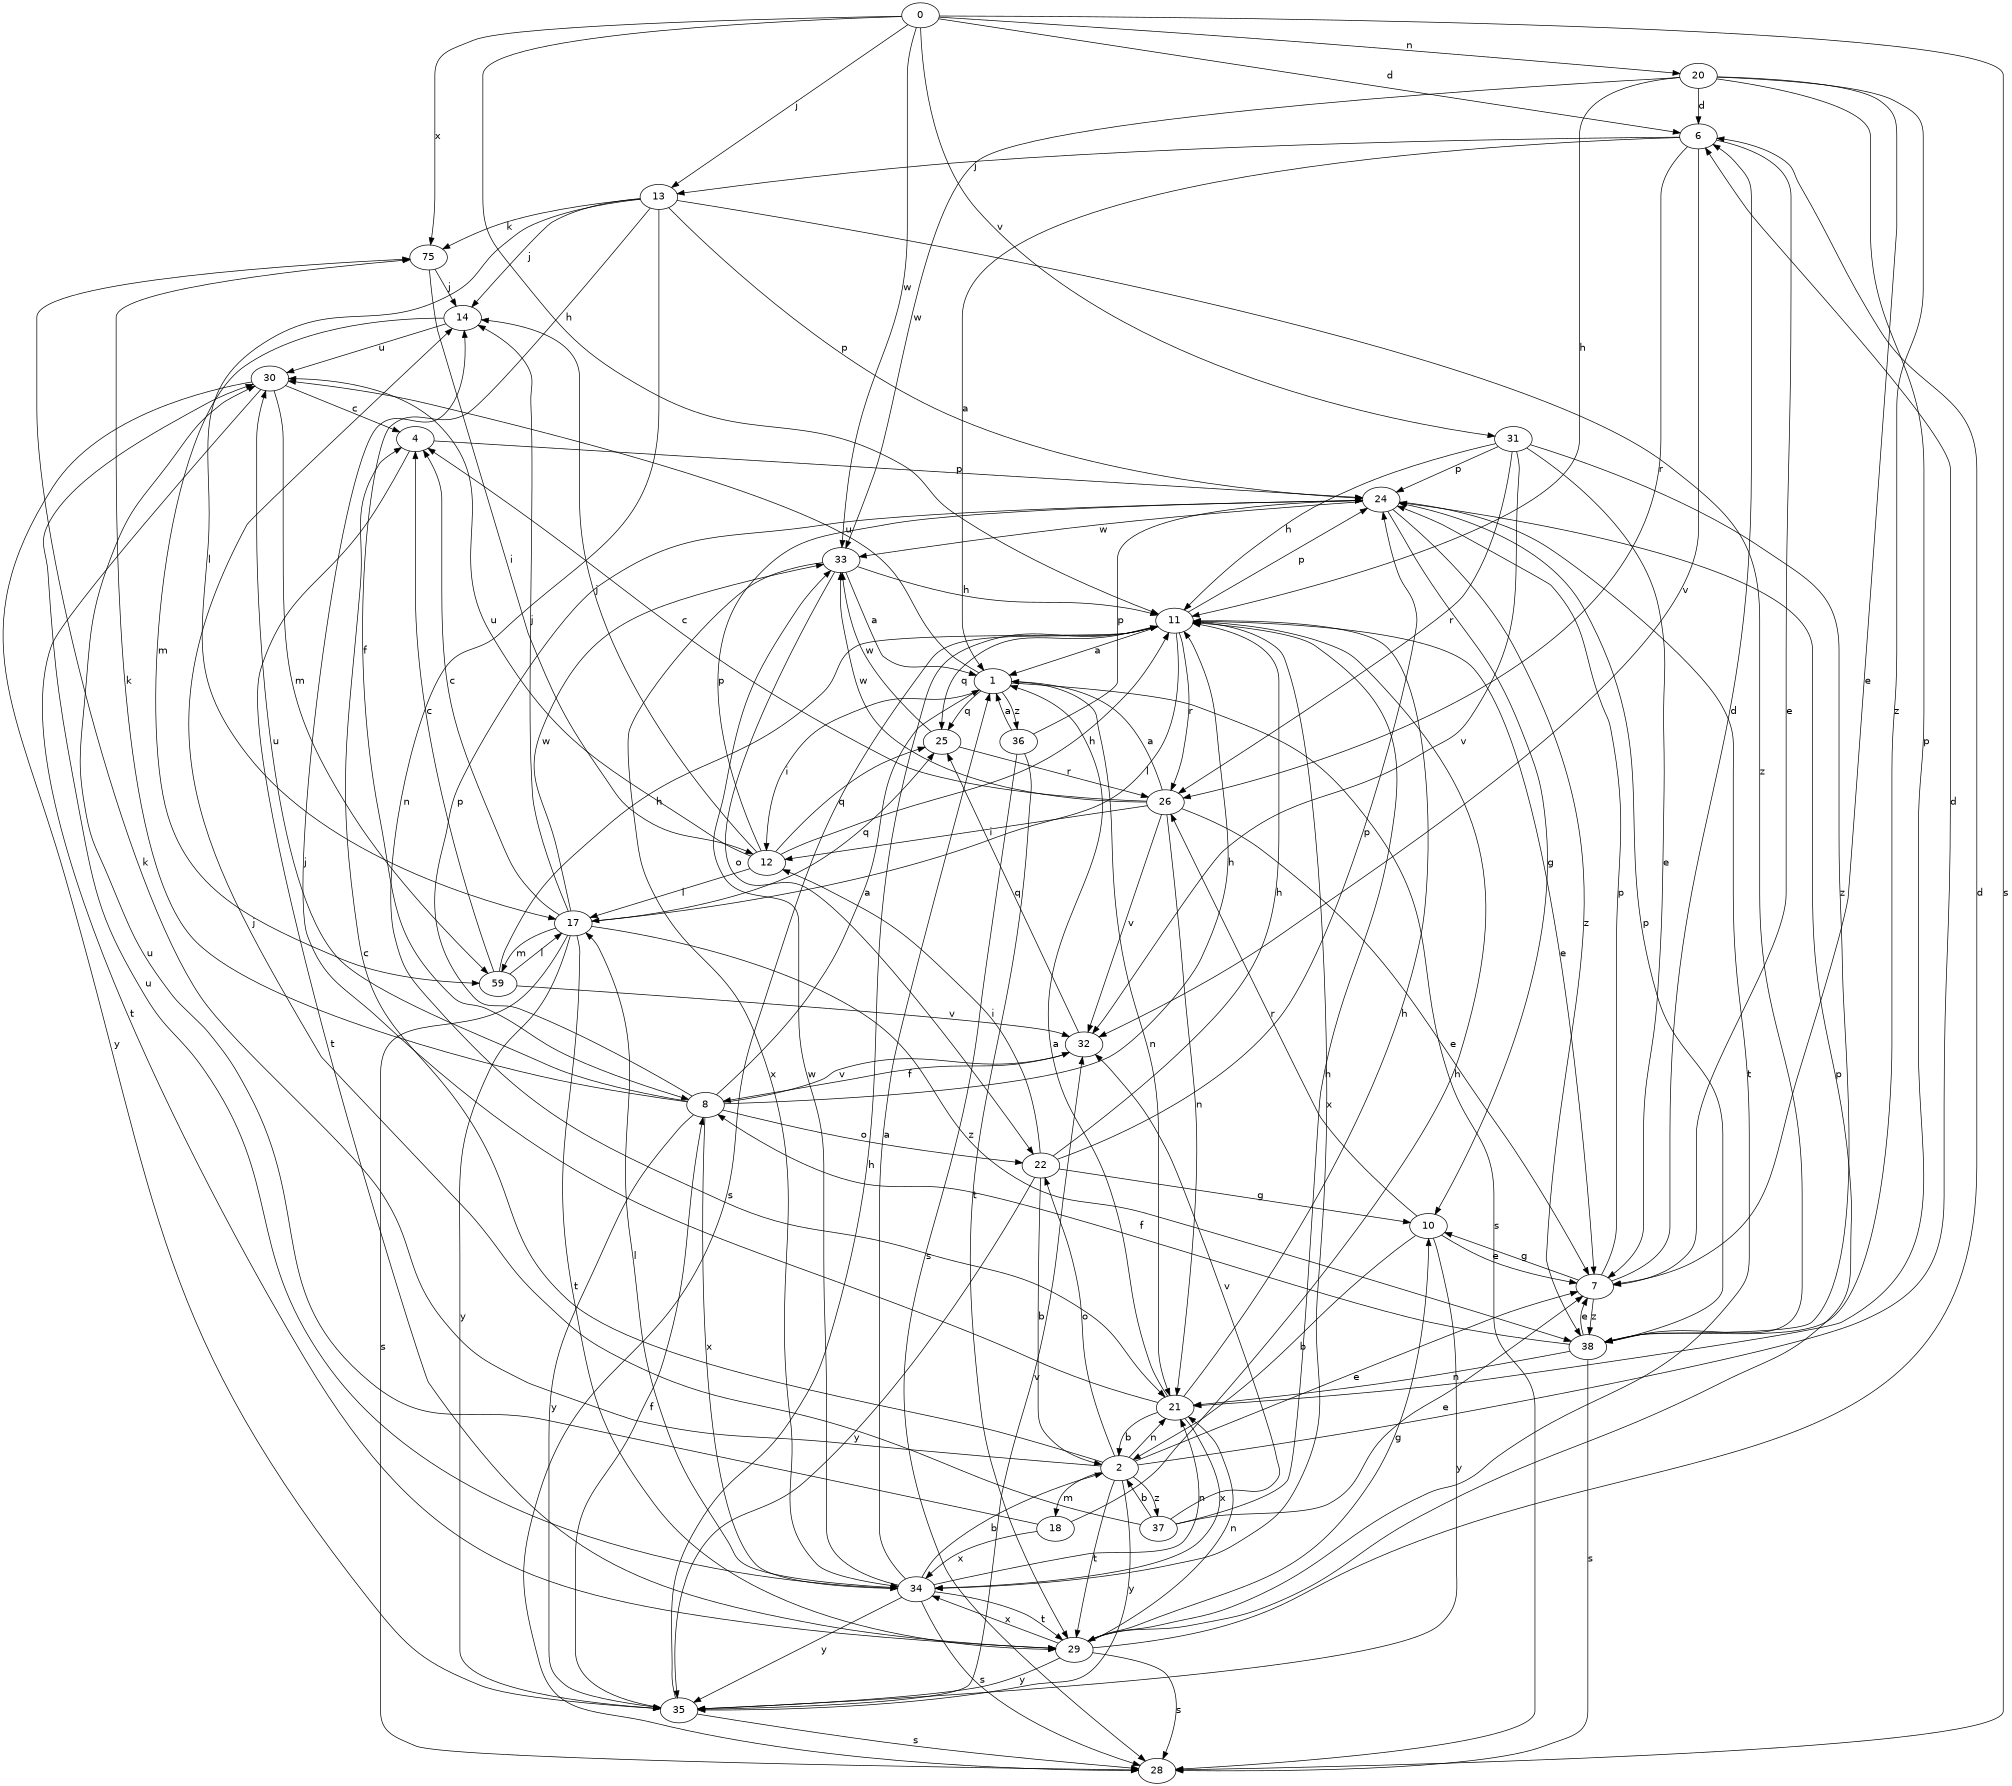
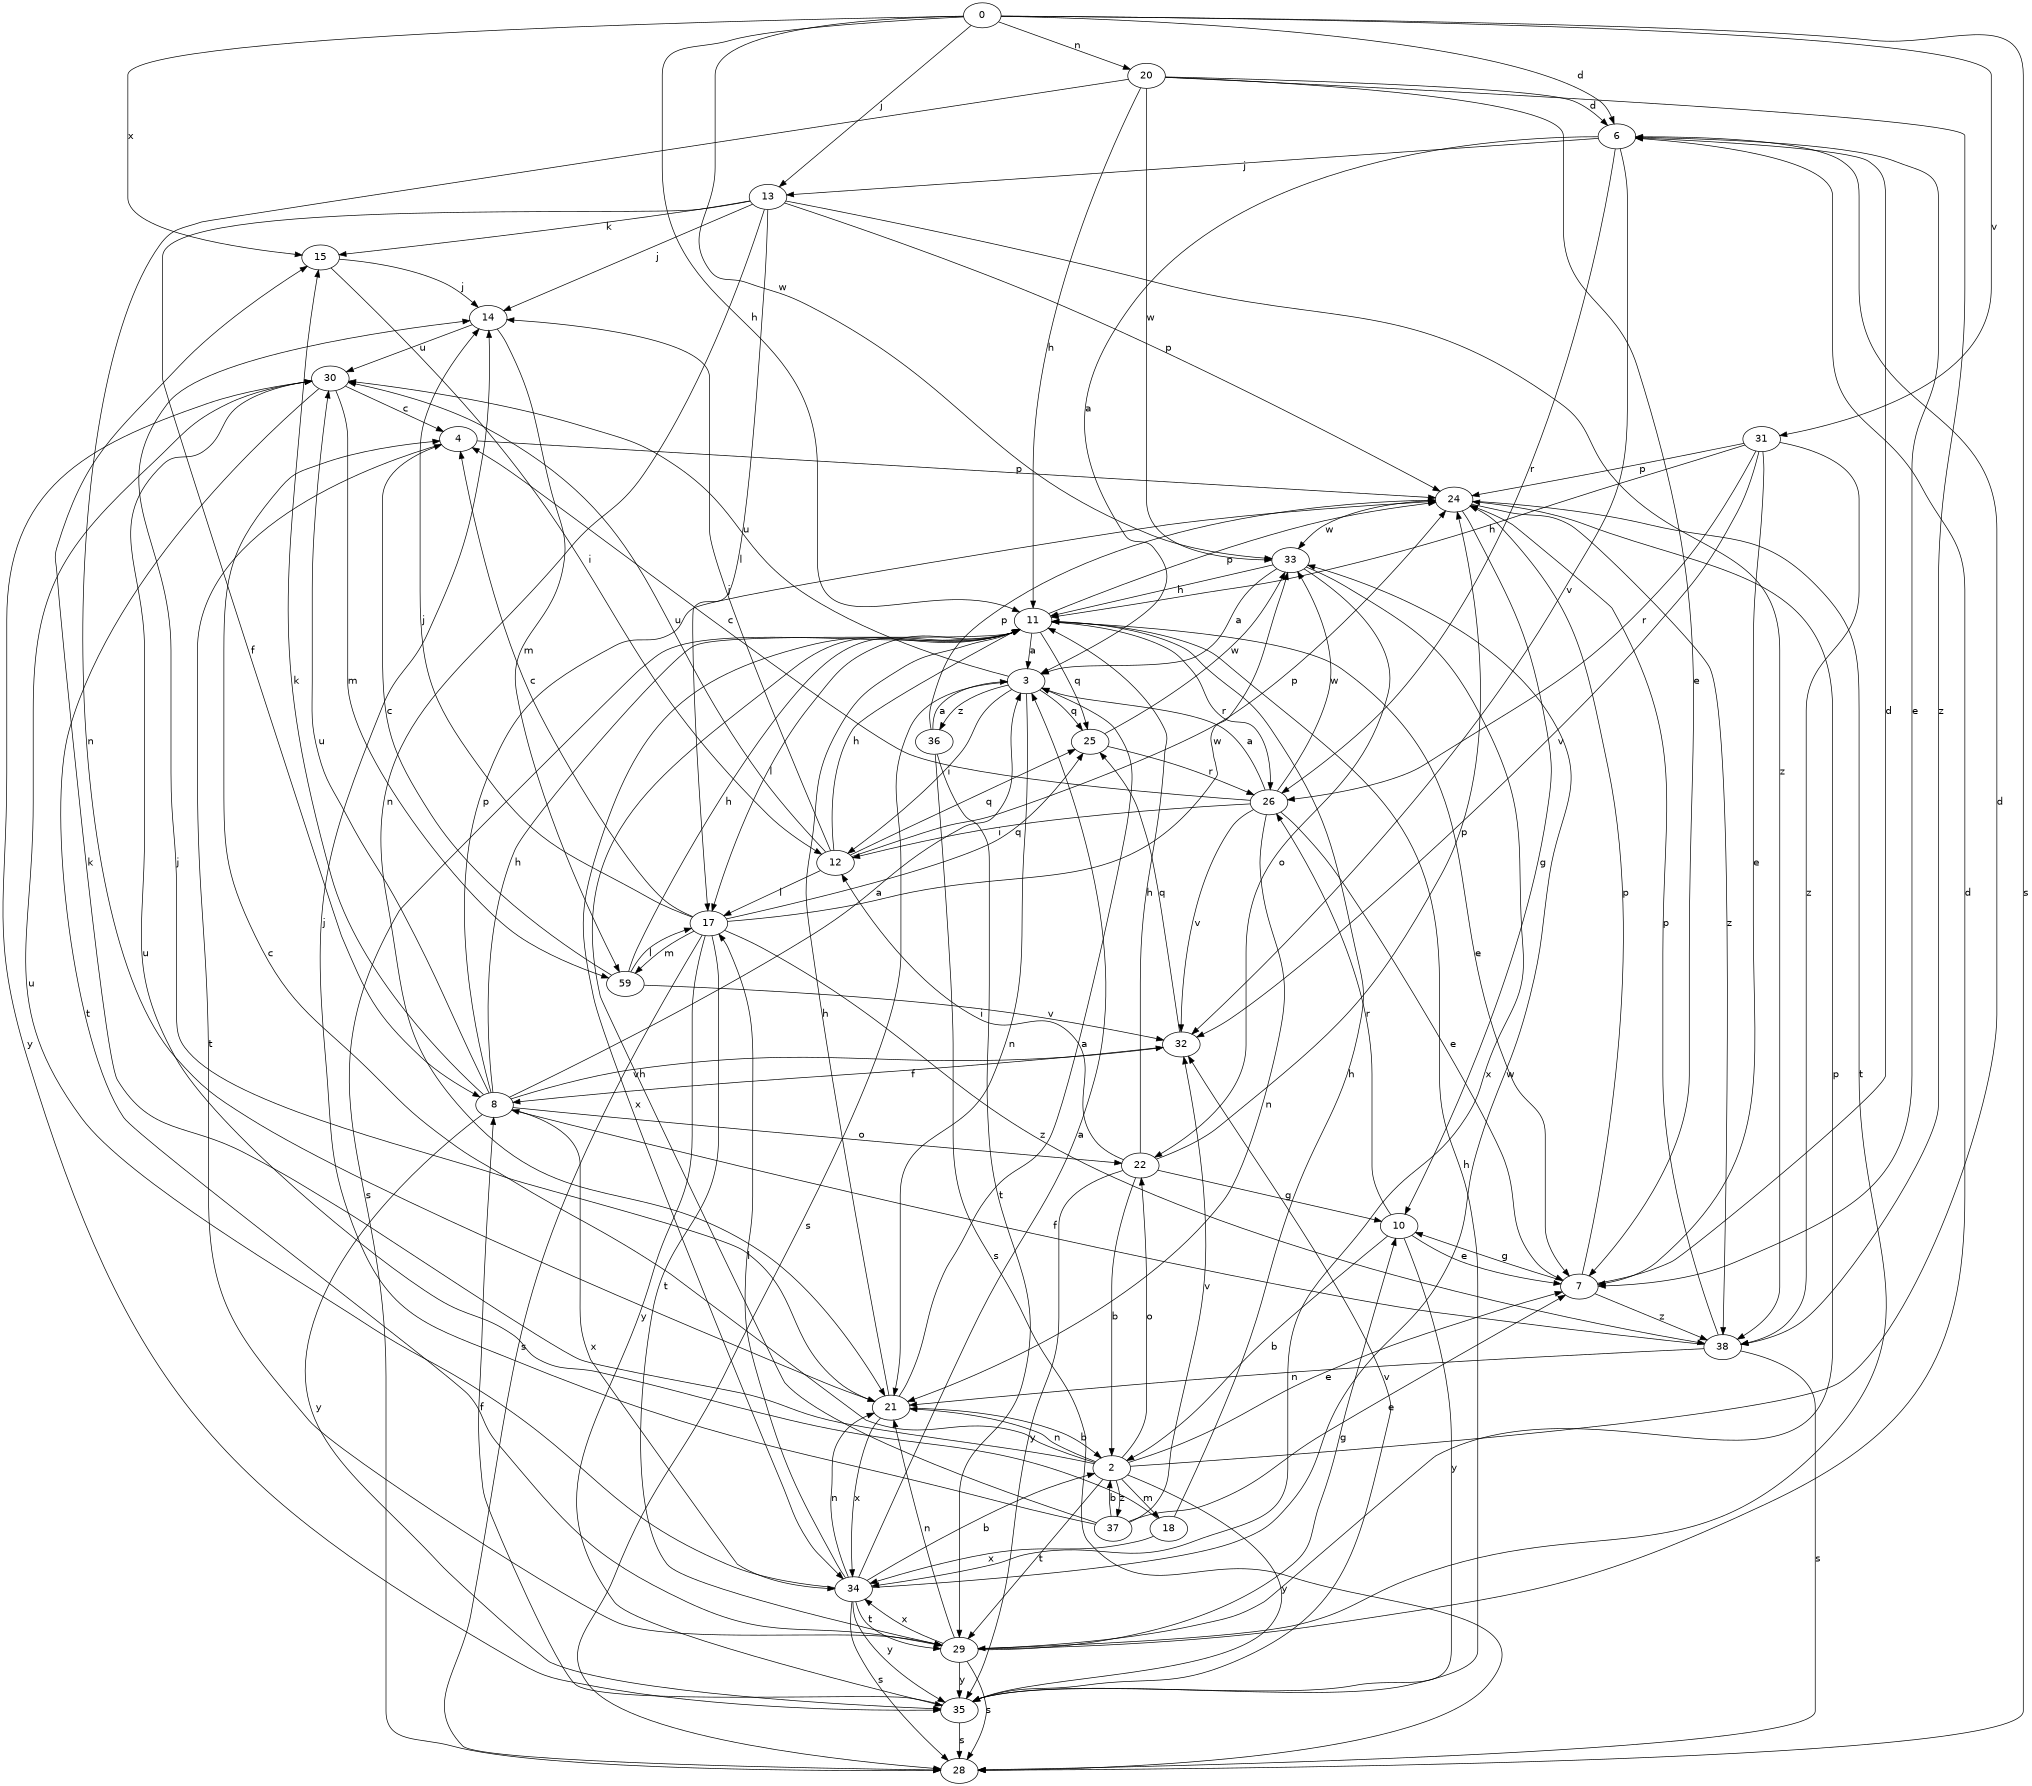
(429, 257) -> (321, 257)
(993, 681) -> (1026, 681)
(1927, 742) -> (91, 742)
(1581, 1319) -> none
